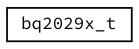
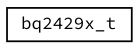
(69, 25) -> (69, 25)
